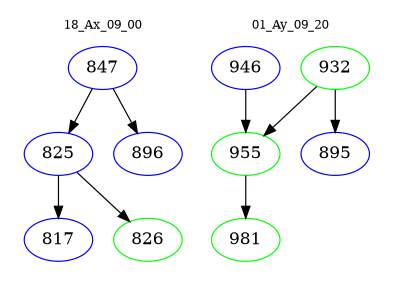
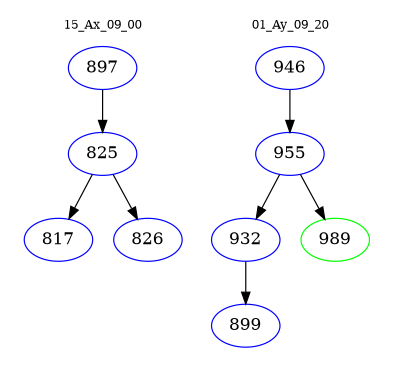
(103, 26) -> (103, 26)
(103, 68) -> (103, 68)
(335, 68) -> (246, 240)
(295, 107) -> (271, 191)
(148, 154) -> none
(246, 154) -> (290, 154)
(335, 154) -> (246, 326)
(148, 240) -> (148, 240)
(246, 240) -> (335, 240)
